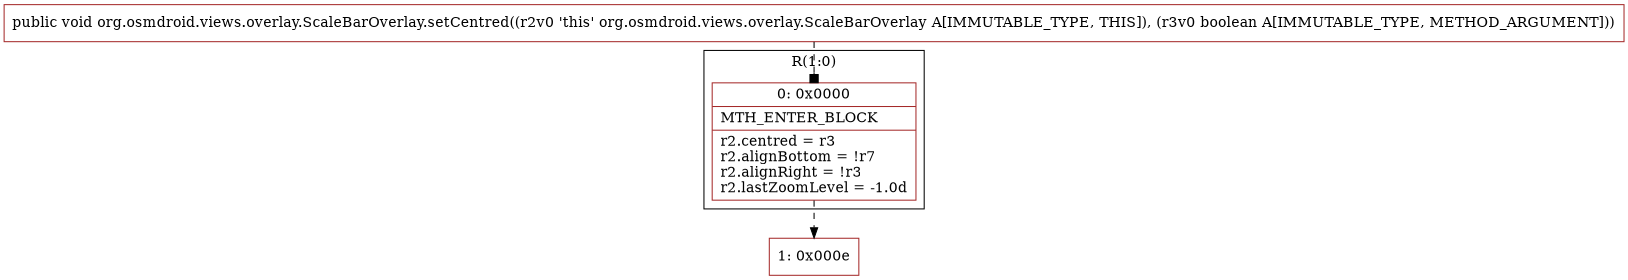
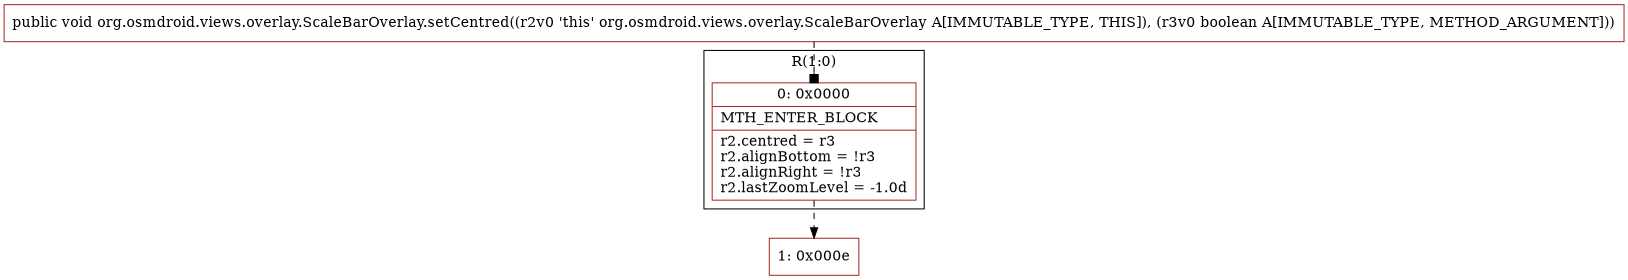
(798, 157) -> (798, 157)
